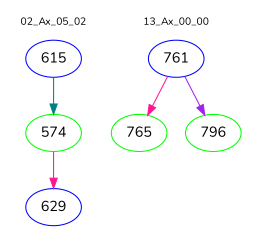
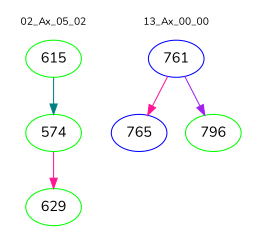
(54, 59) -> (54, 59)
(139, 133) -> (139, 133)
(54, 207) -> (54, 207)
